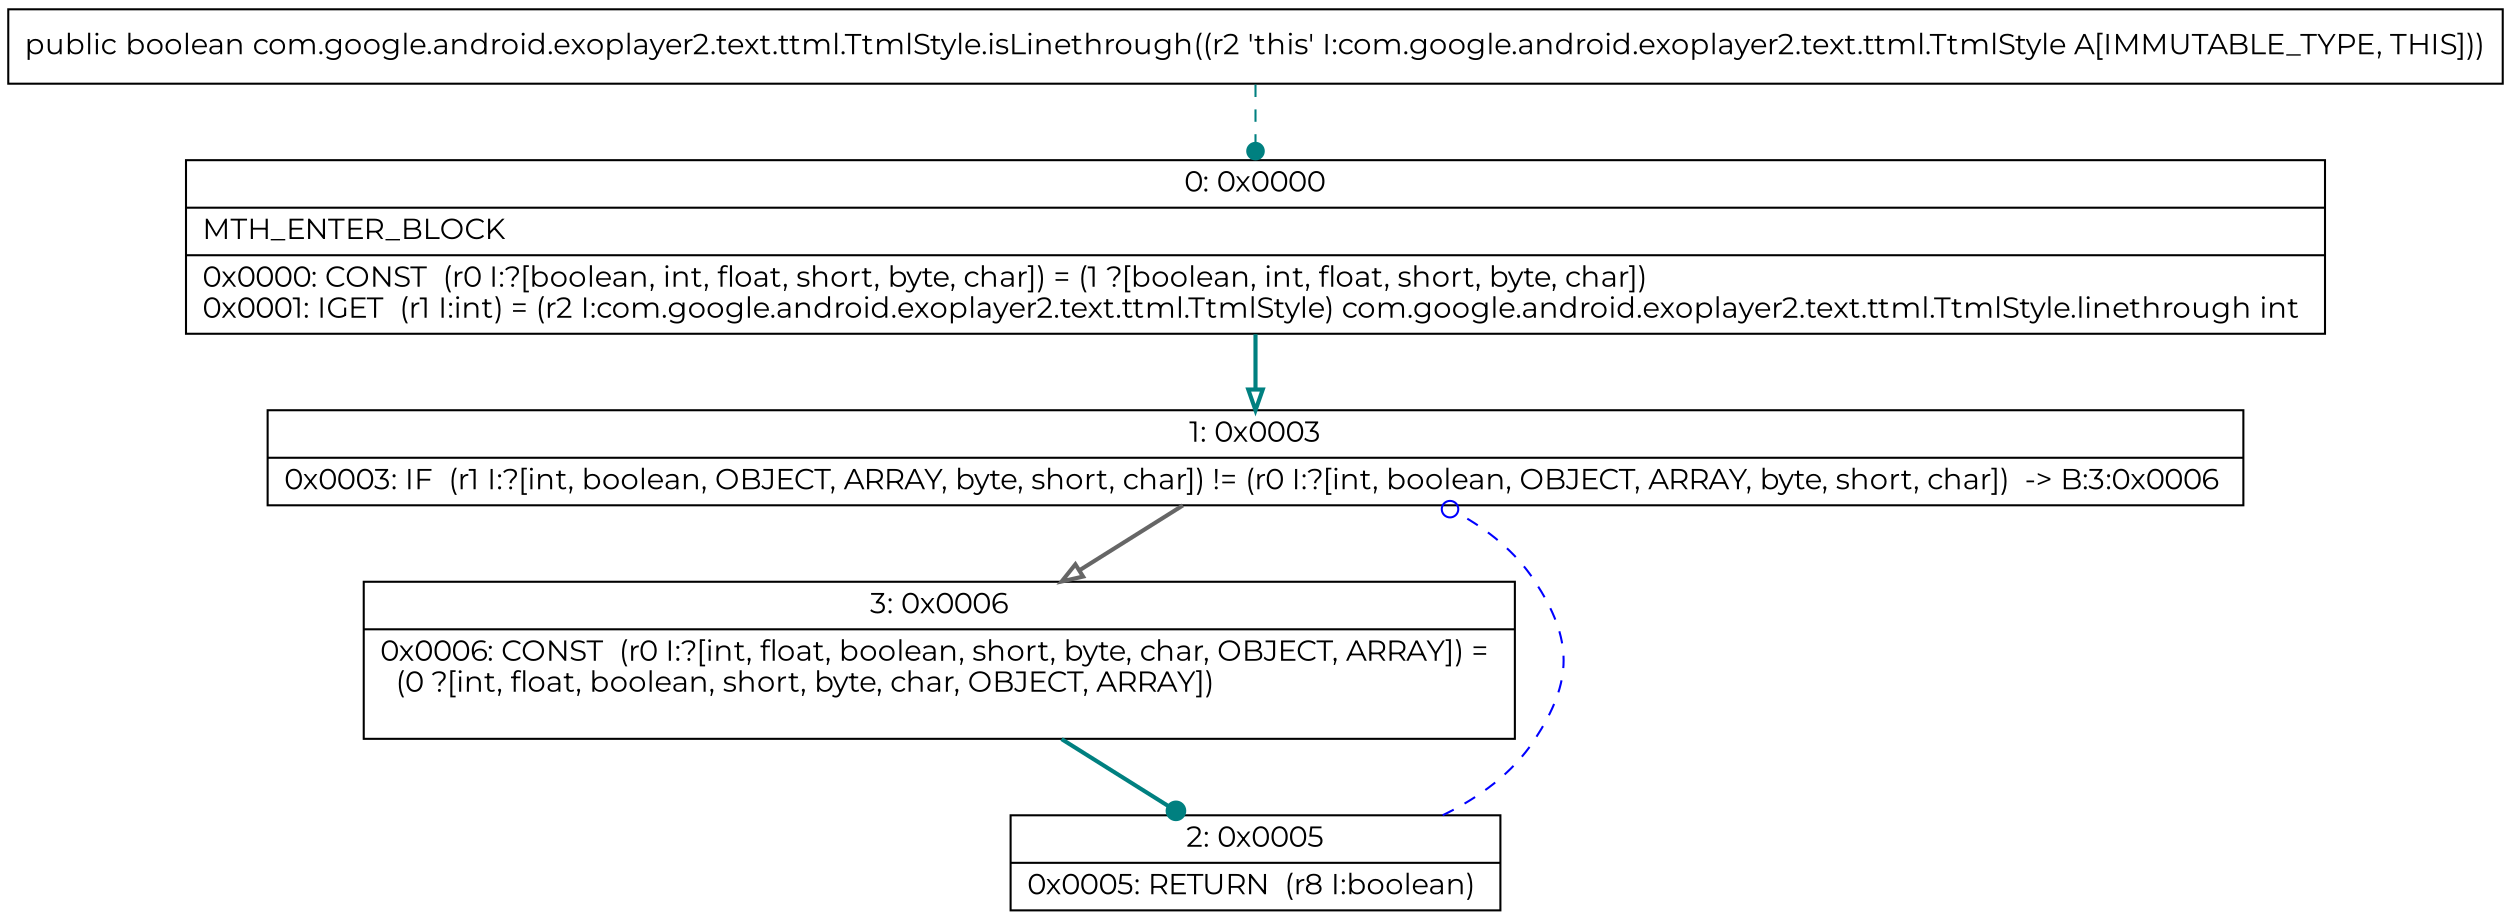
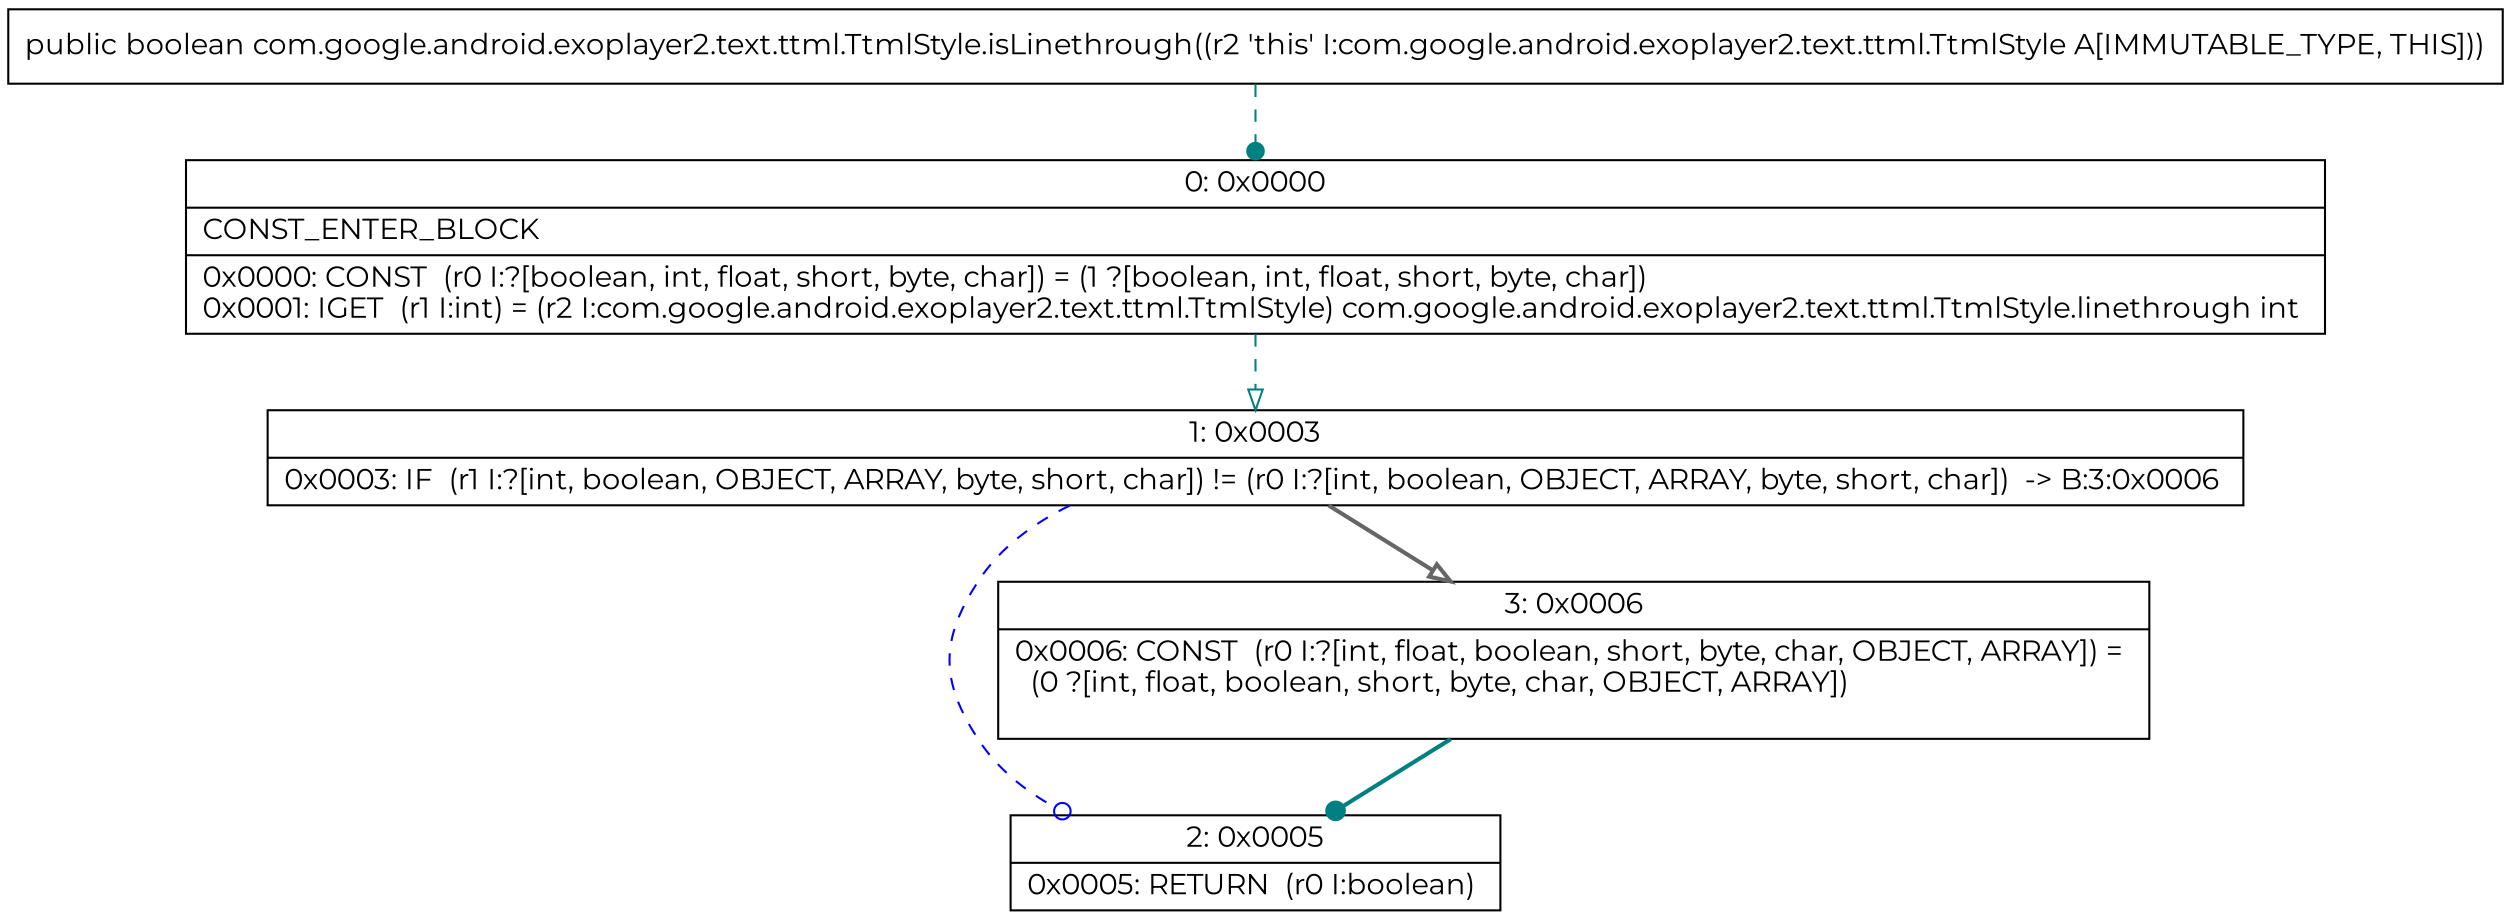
(354, 230) -> (371, 230)
(1256, 362) -> (1256, 362)
(1563, 669) -> (950, 652)
(1256, 886) -> (1256, 886)
